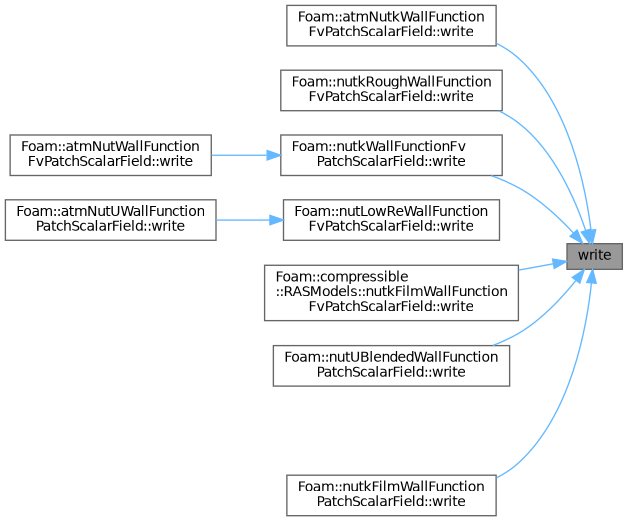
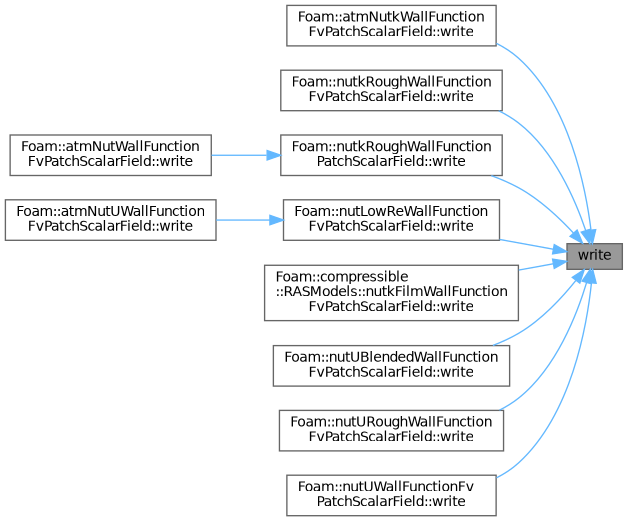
(392, 155) -> (392, 155)
(111, 220) -> (111, 220)
none -> (526, 244)
(392, 366) -> (392, 366)
none -> (392, 431)
(392, 495) -> (392, 495)
